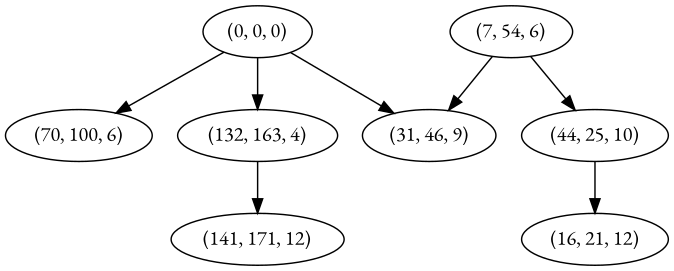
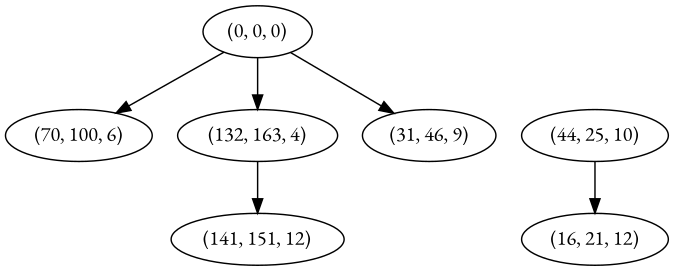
(511, 32) -> none
(258, 239) -> (258, 239)
